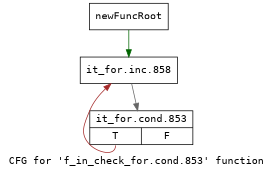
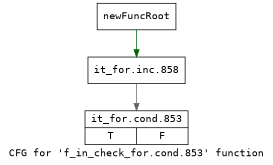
(84, 130) -> none
